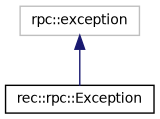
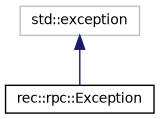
(80, 21) -> (80, 21)
